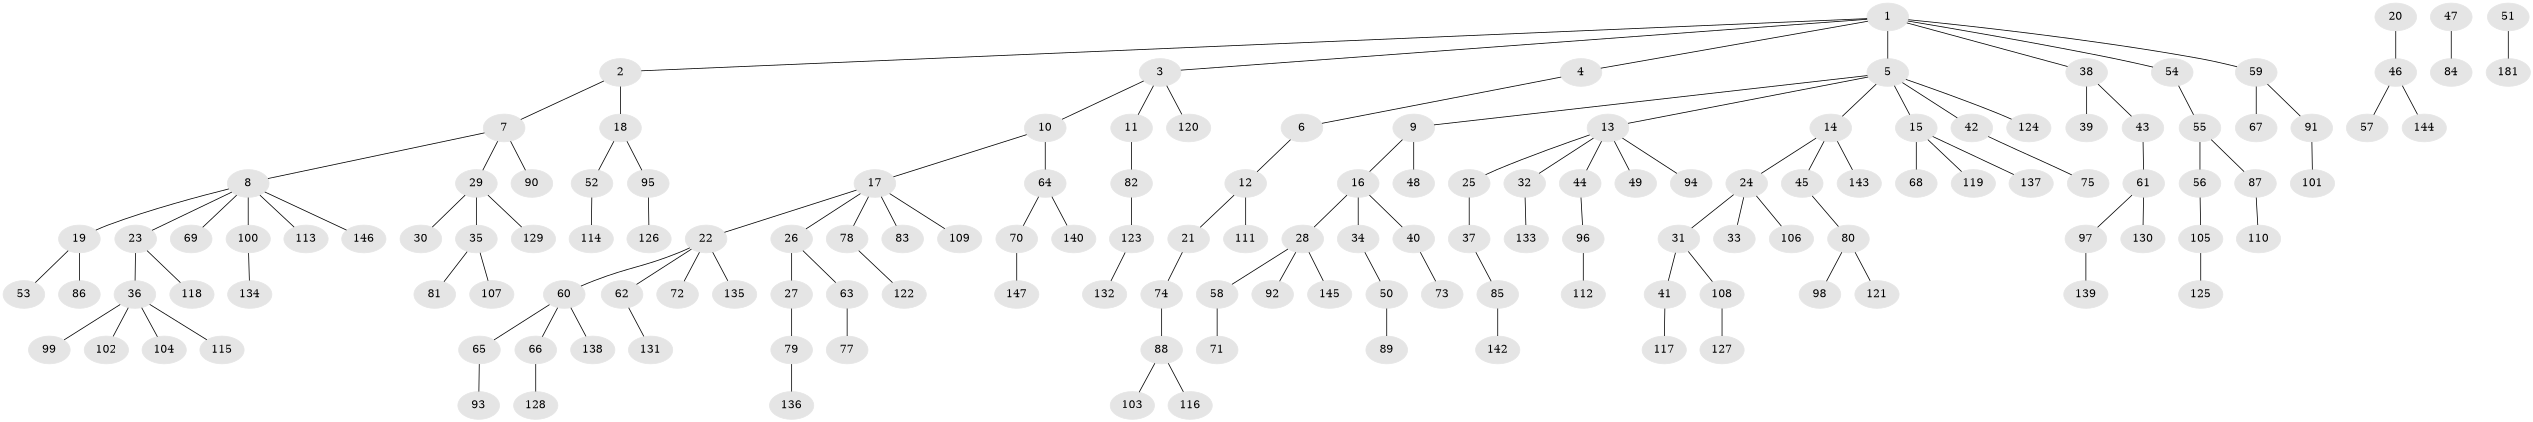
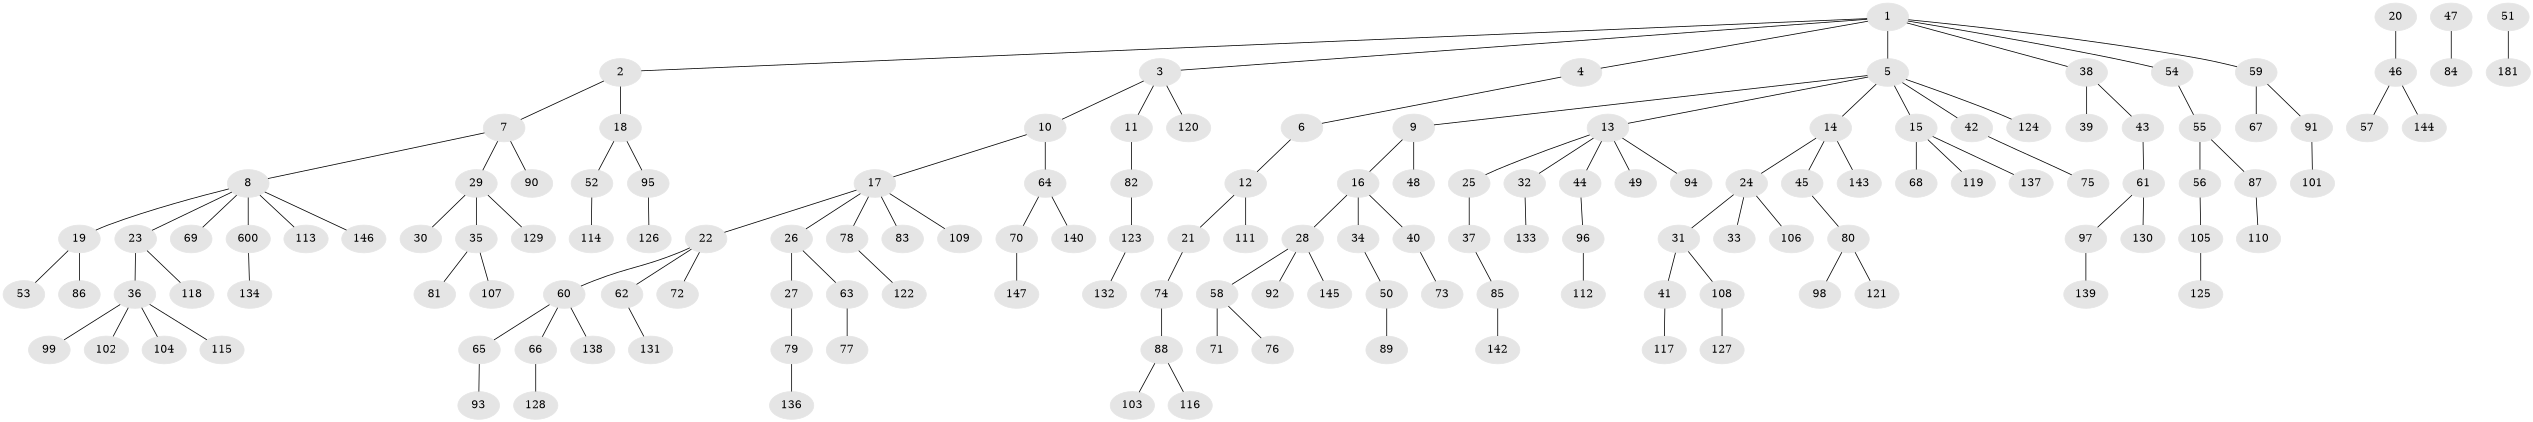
(248, 239) -> (248, 239)
(735, 294) -> none
none -> (1273, 350)
